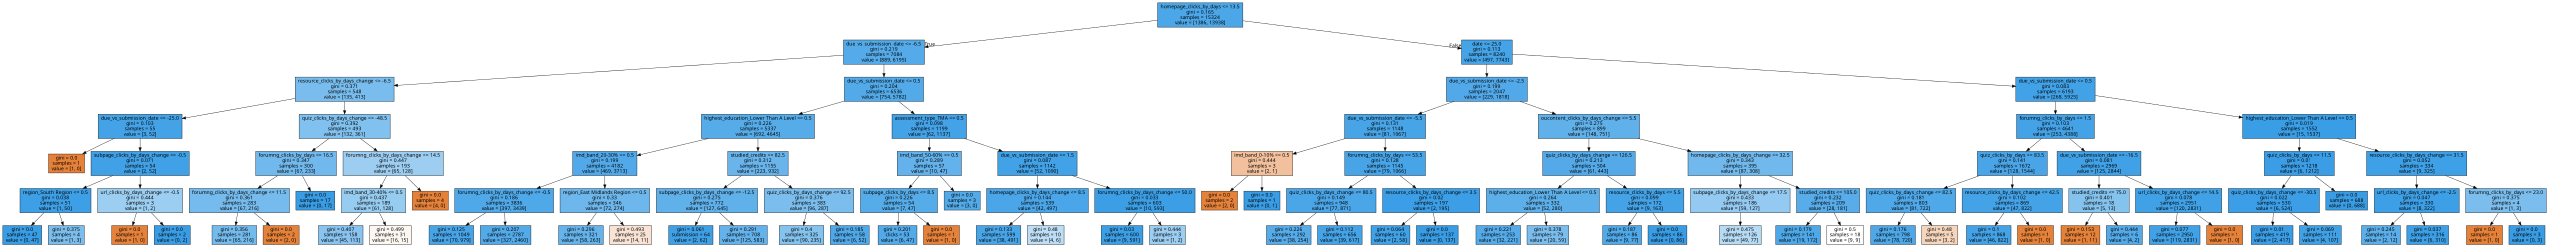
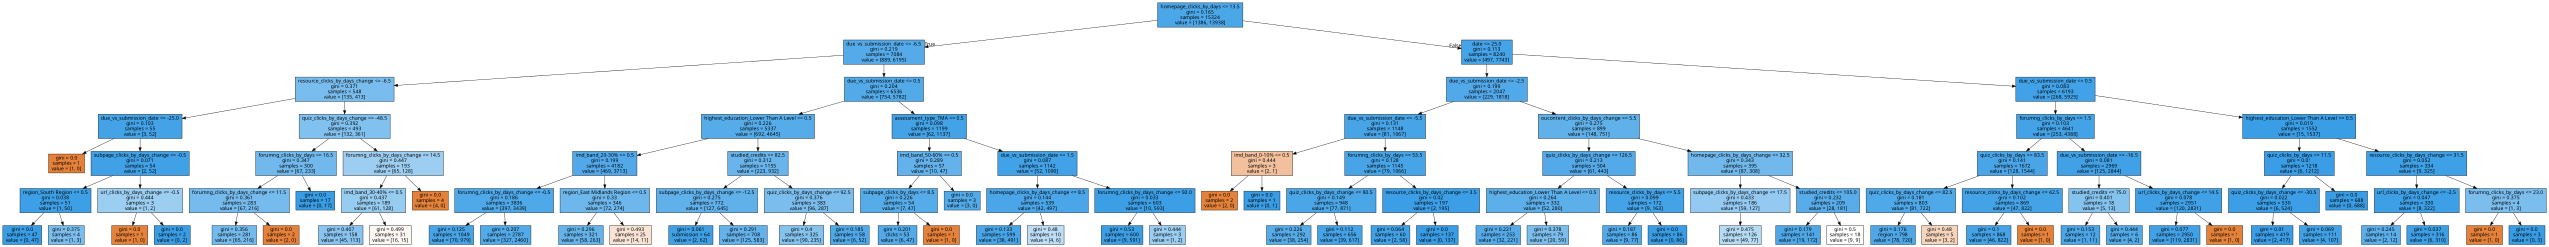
(1122, 235) -> (1122, 235)
(1893, 235) -> (1893, 235)
(2080, 235) -> (2080, 235)
